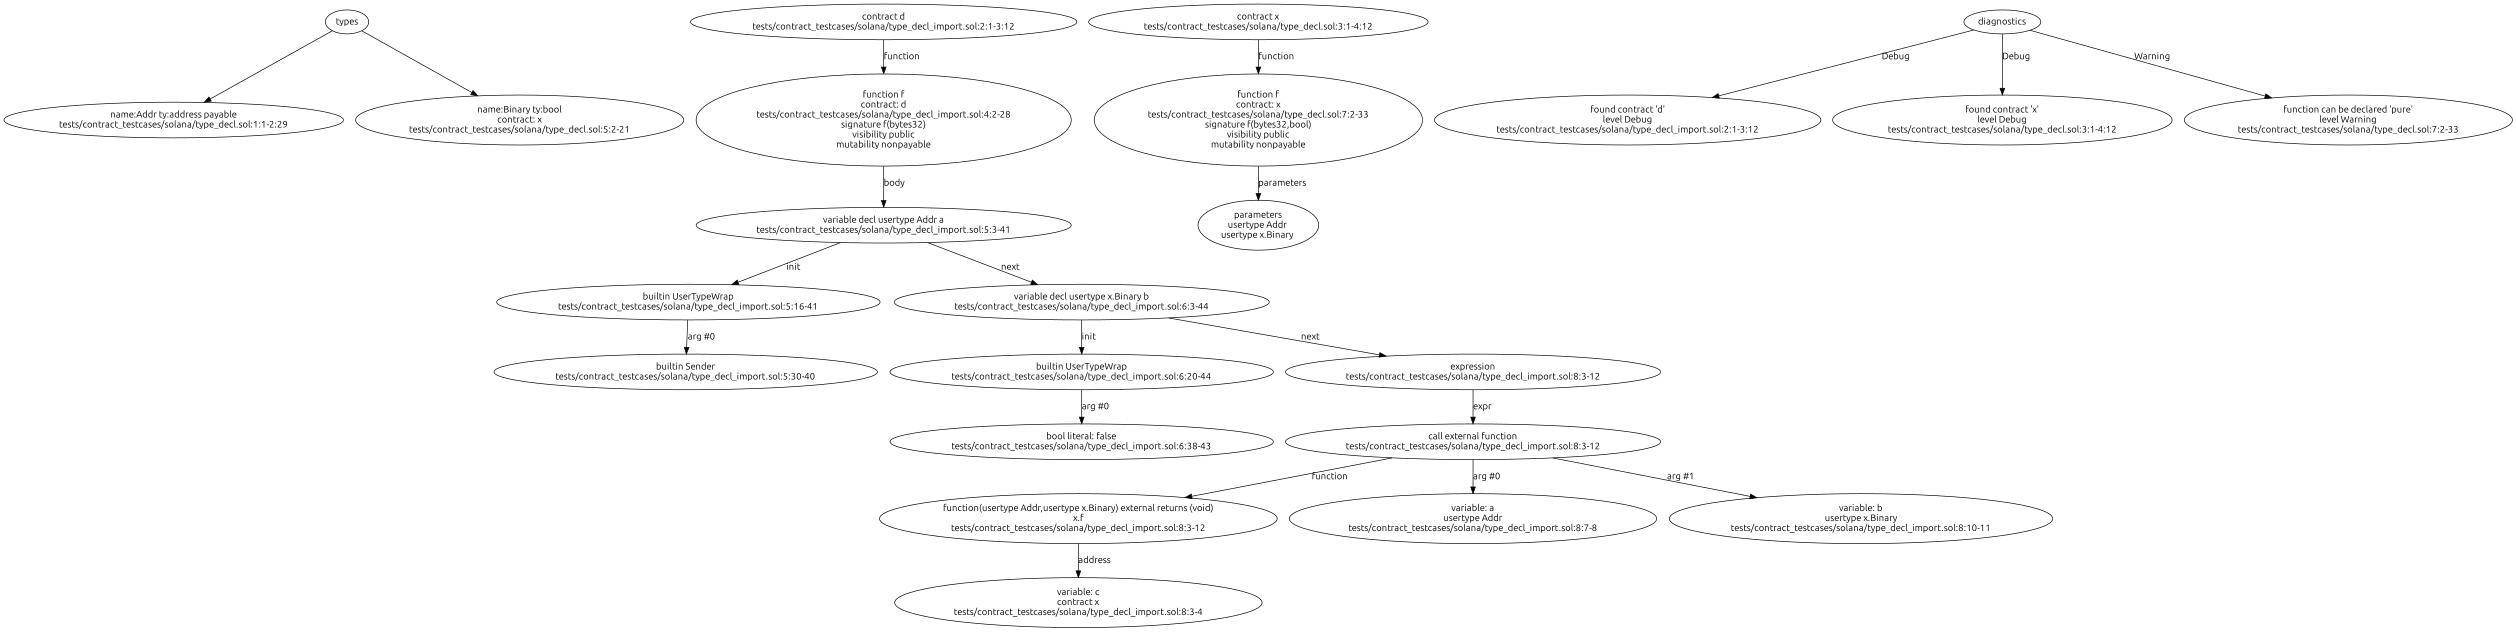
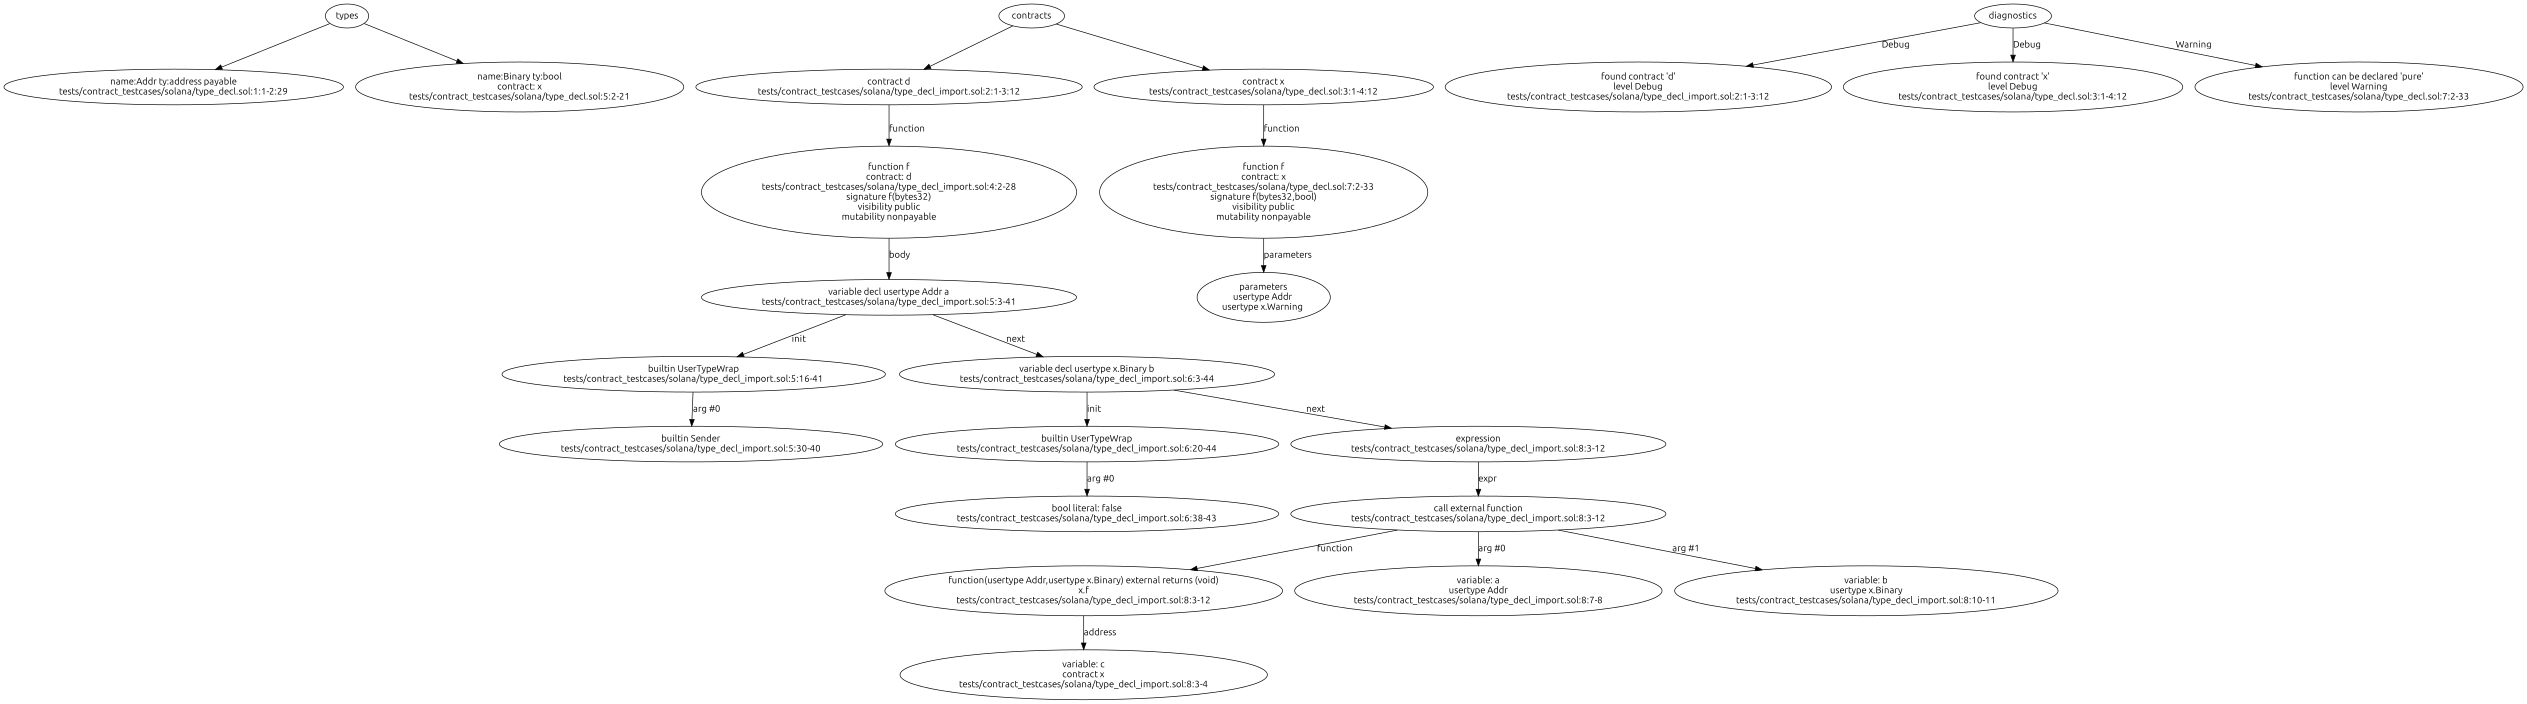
none -> (1032, 16)
(1258, 225) -> (1264, 297)
